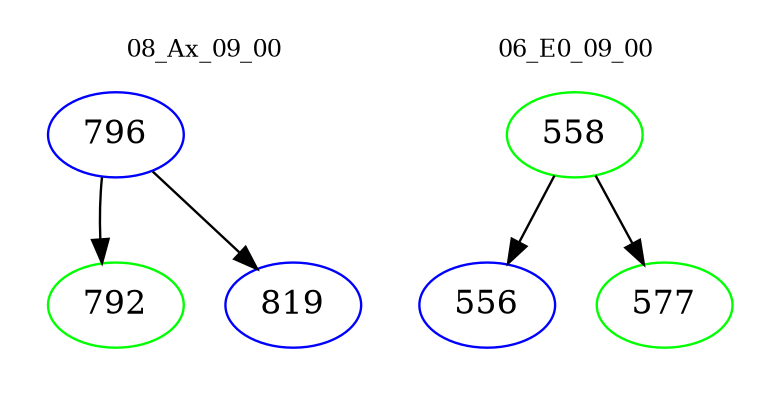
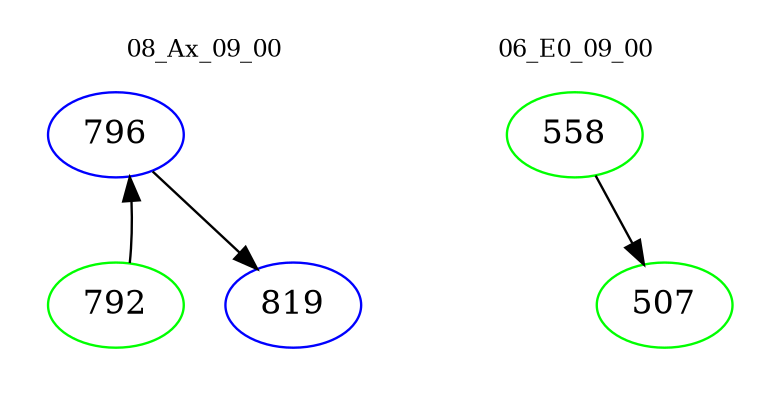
(100, 208) -> (132, 232)
(487, 305) -> none
(665, 305) -> (665, 305)
